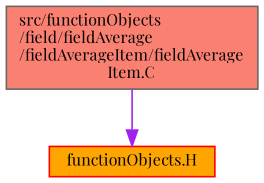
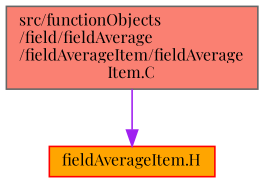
(132, 162) -> (132, 162)
